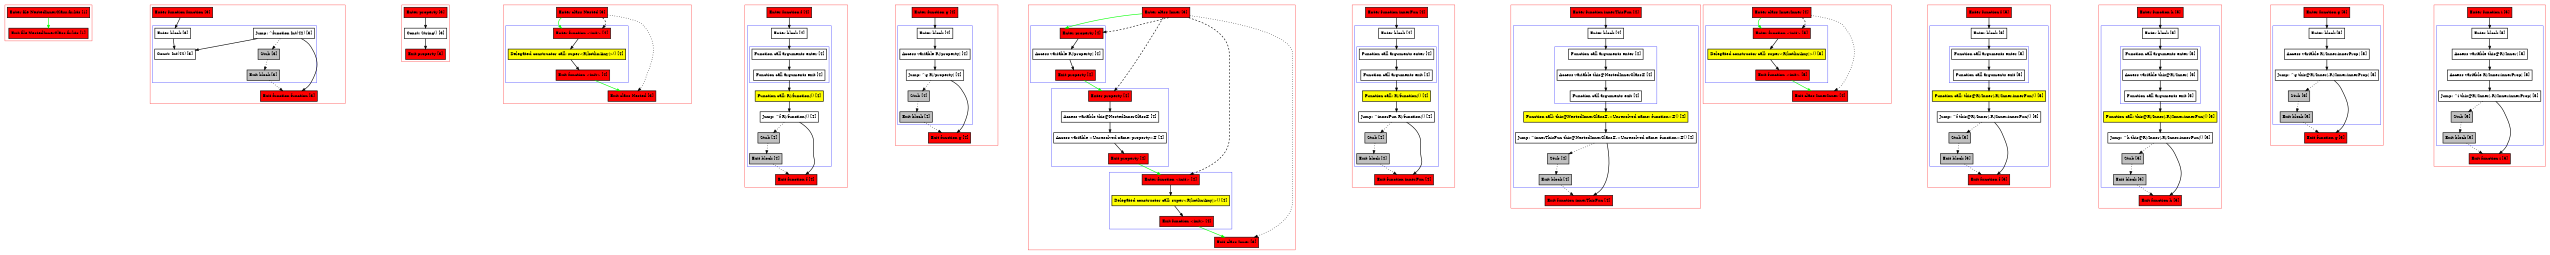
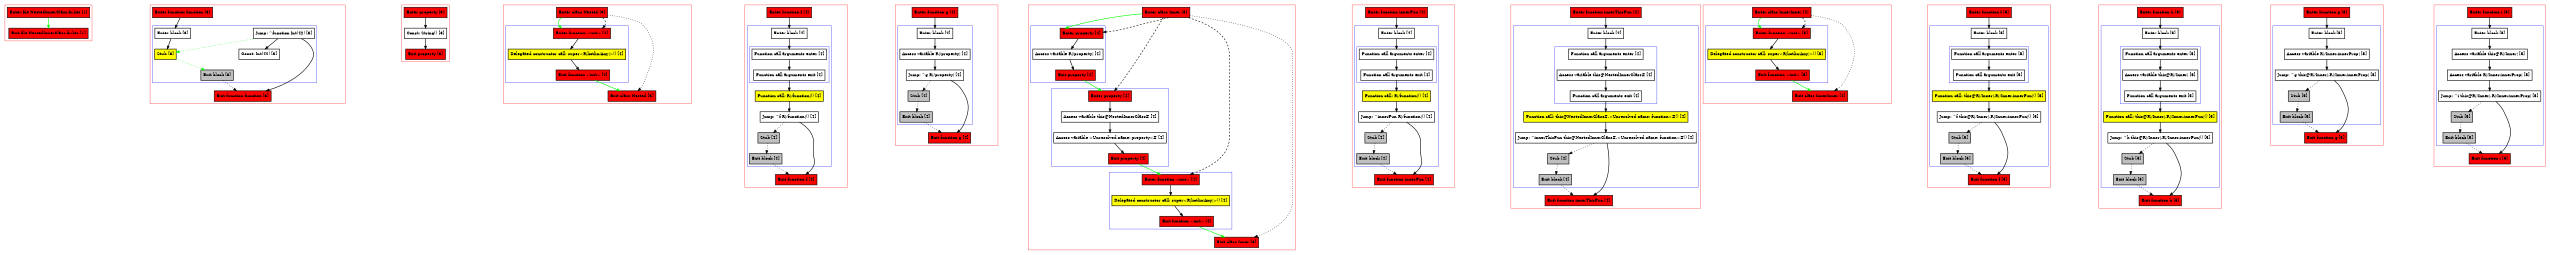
(174, 42) -> (170, 42)
(277, 43) -> (217, 45)
(269, 54) -> (165, 54)
(266, 63) -> (189, 64)
